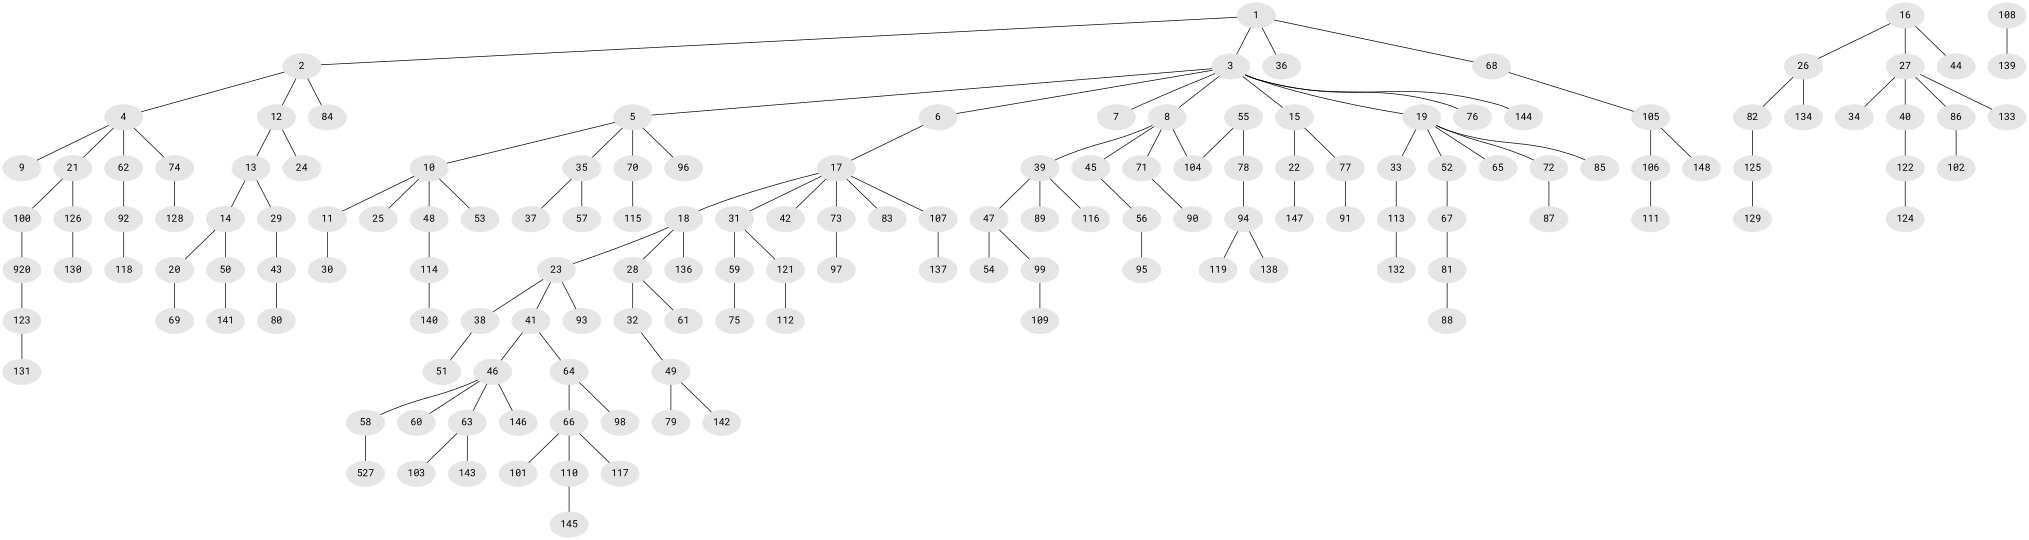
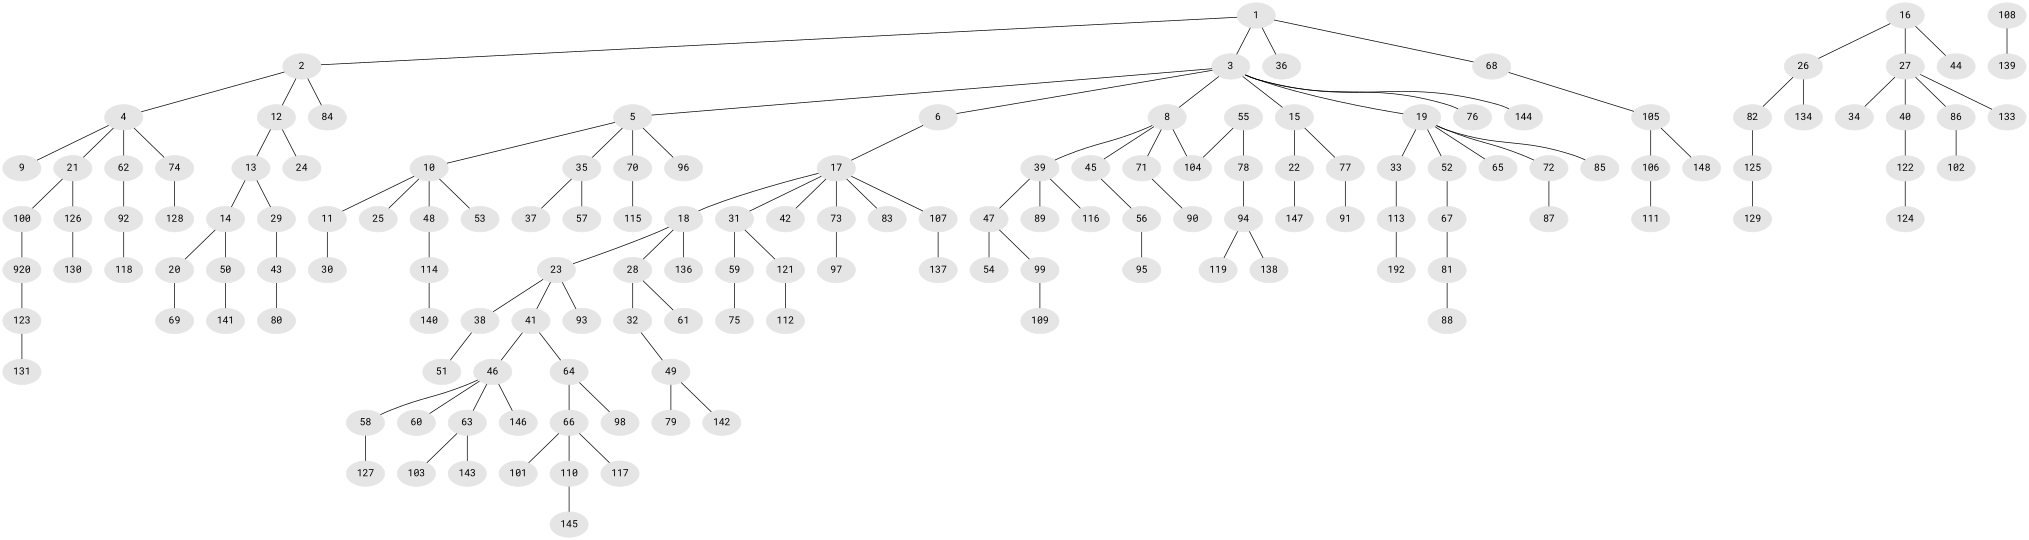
(1116, 117) -> none
(1396, 270) -> (1396, 270)
(365, 474) -> (365, 474)
